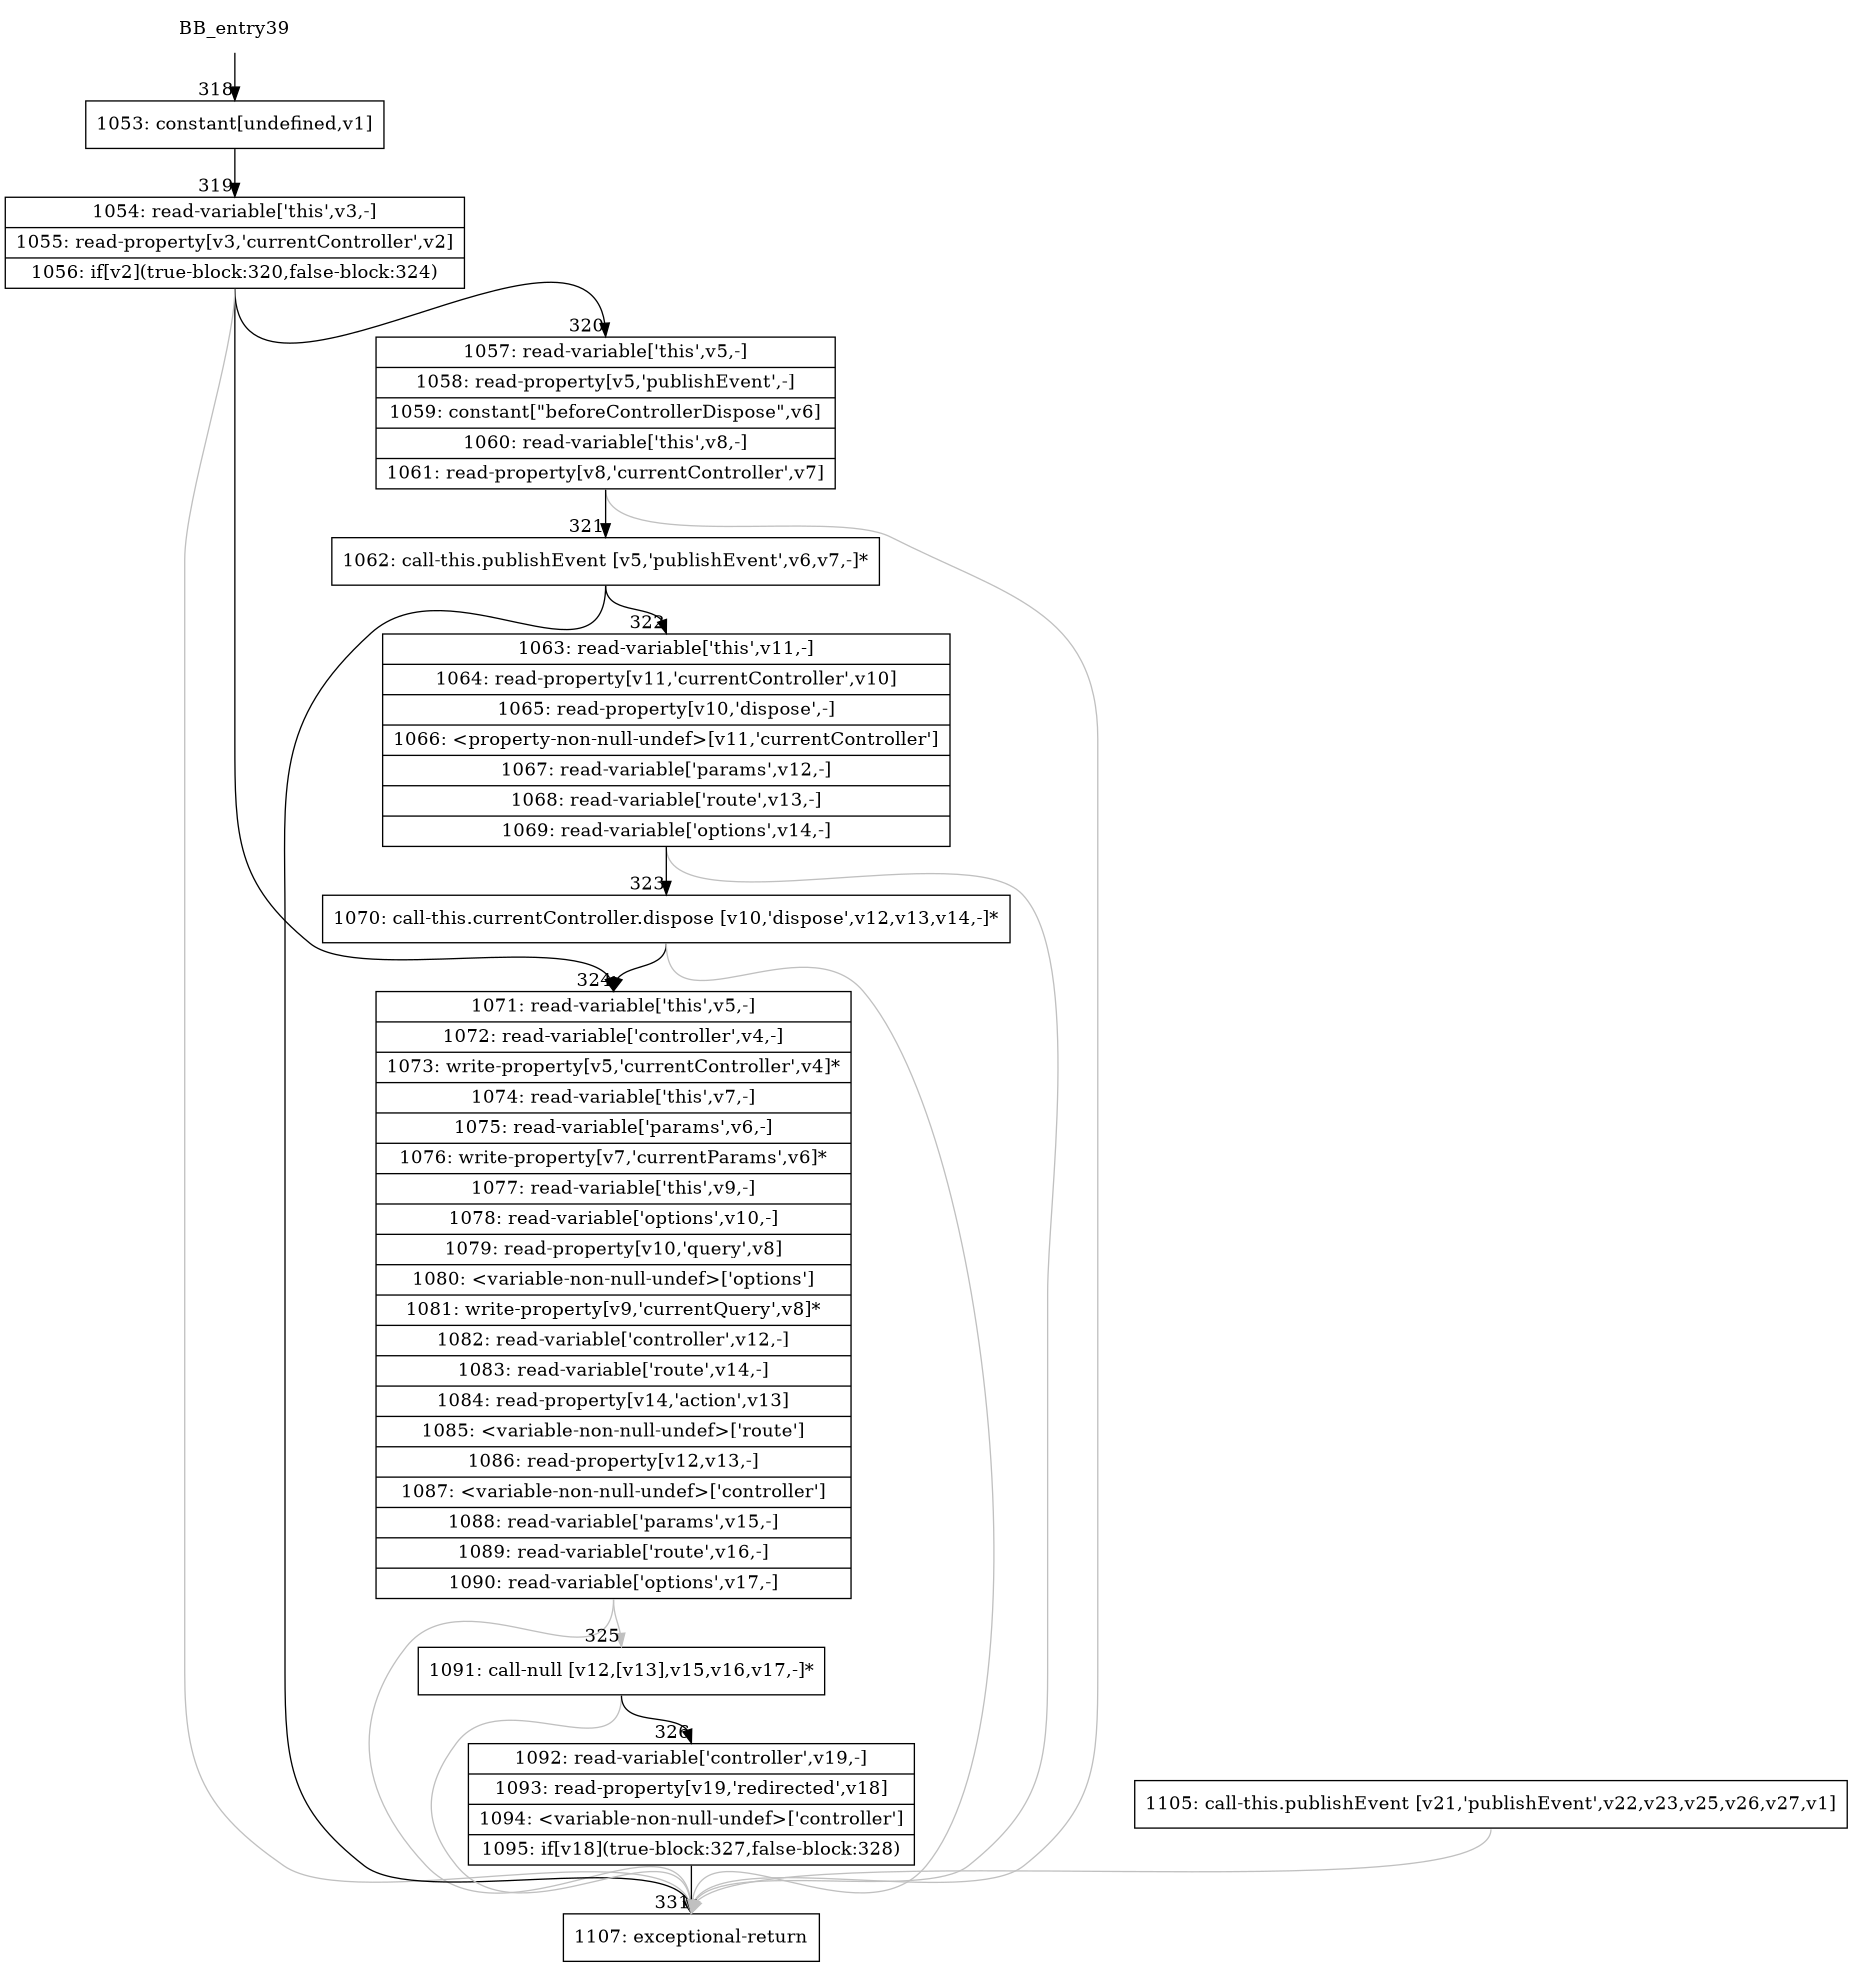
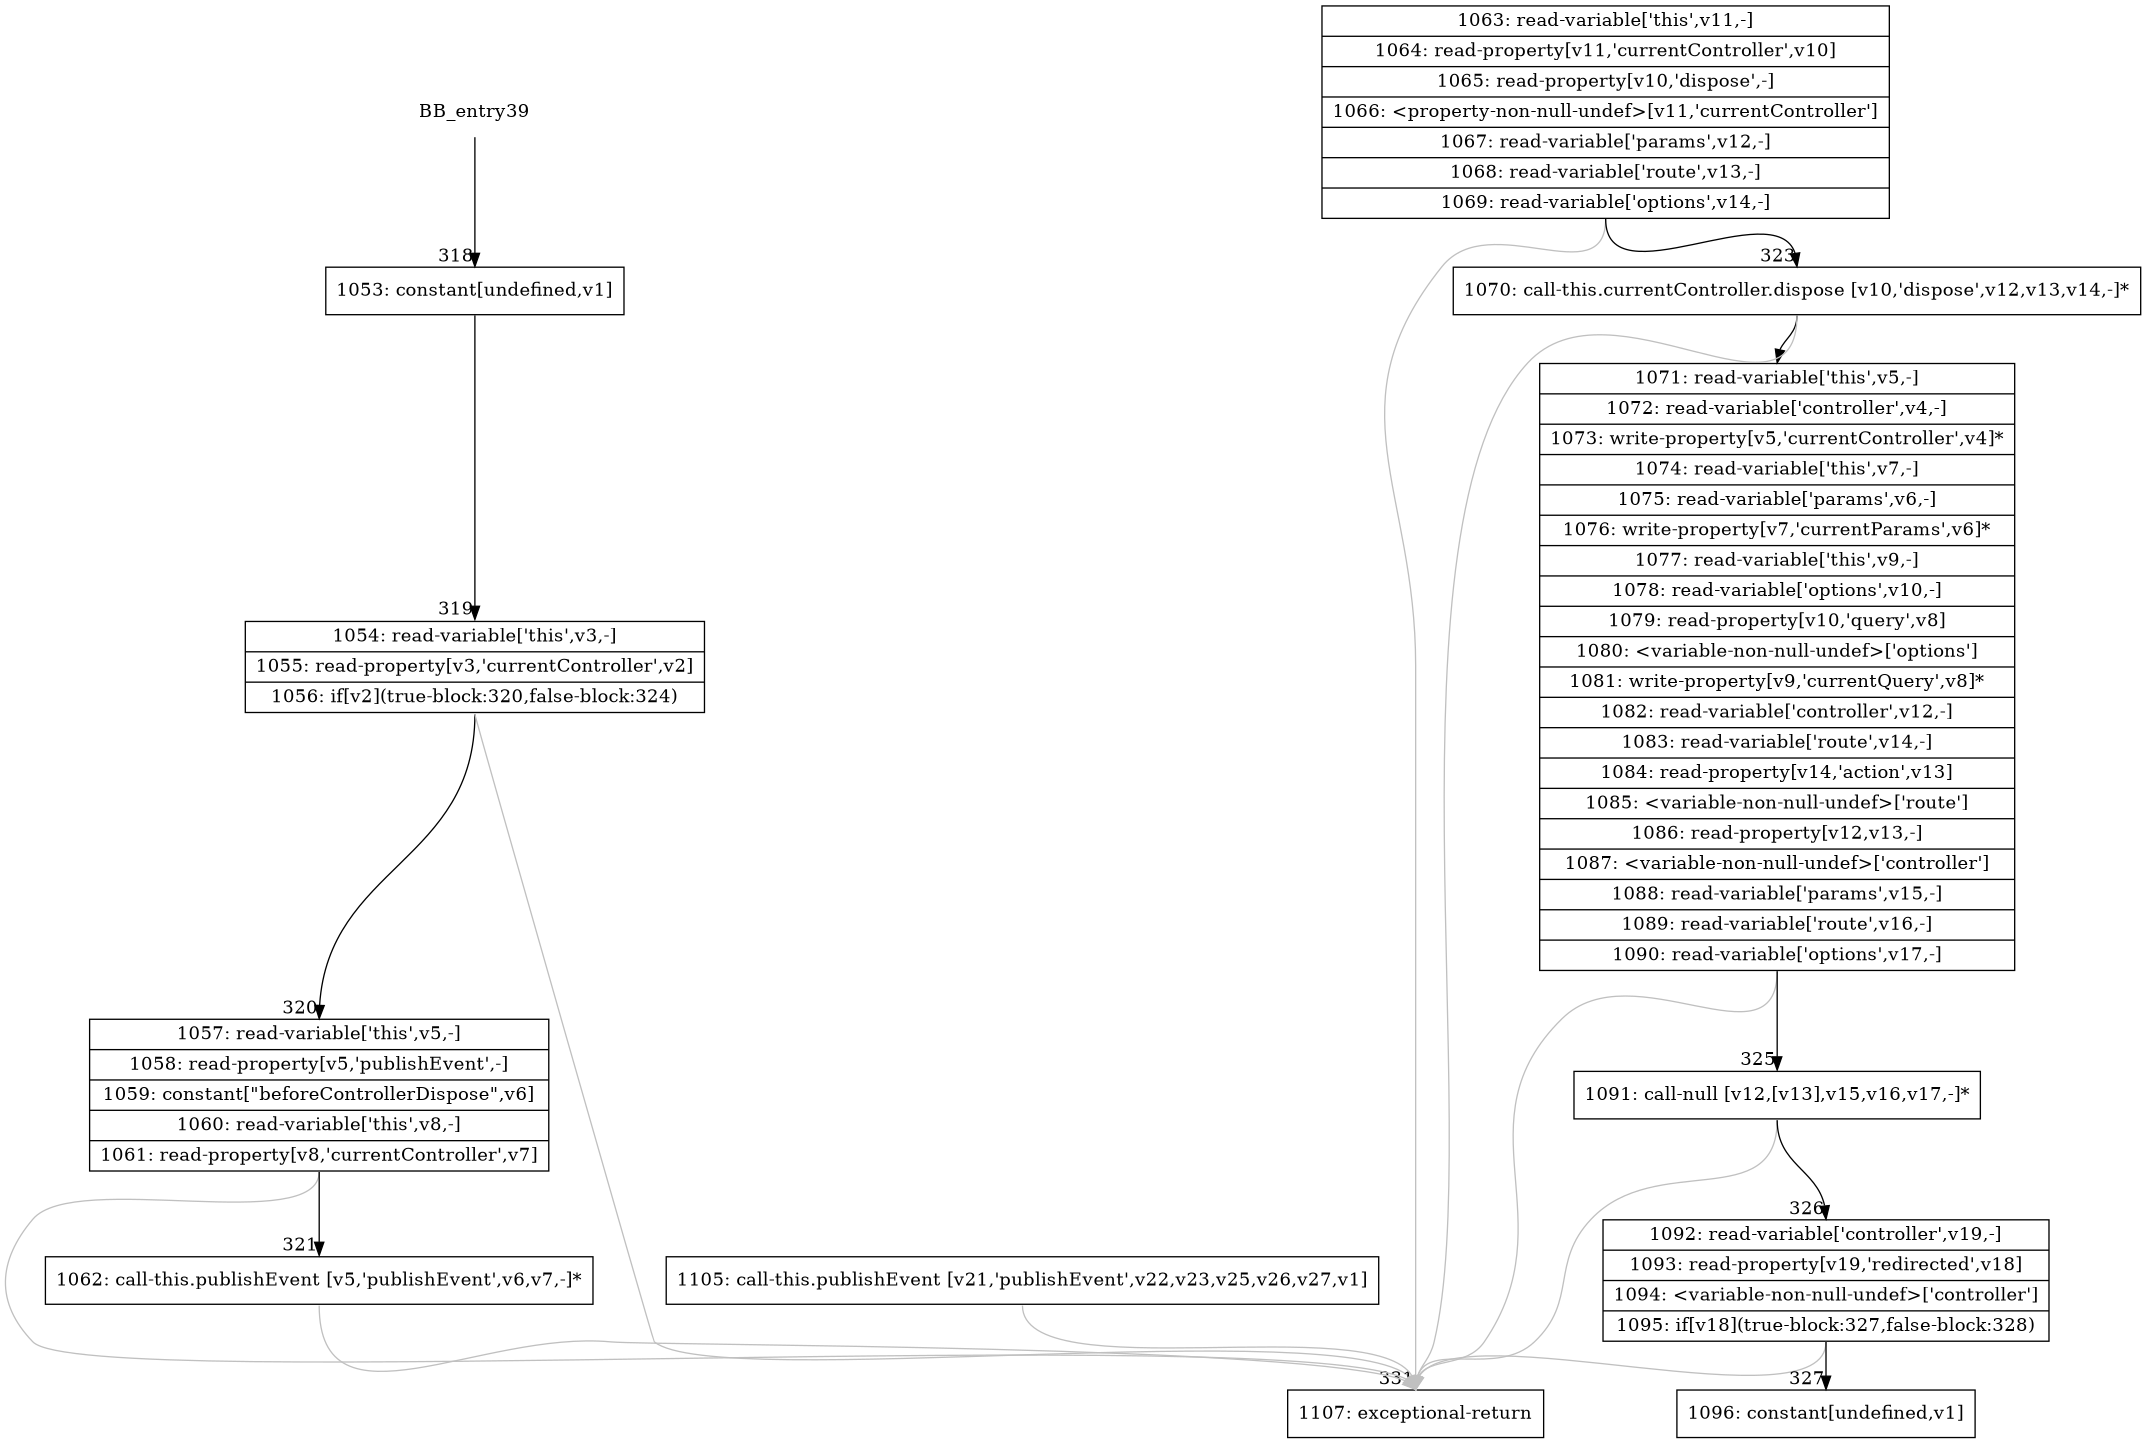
(629, 608) -> none
(235, 782) -> none
(285, 1281) -> (841, 1346)
none -> (1826, 1414)
(617, 1621) -> (1777, 1014)
(691, 1883) -> (1627, 1366)
